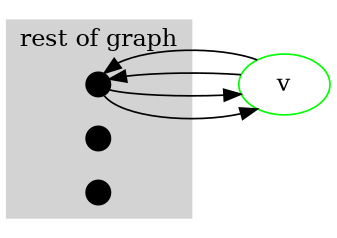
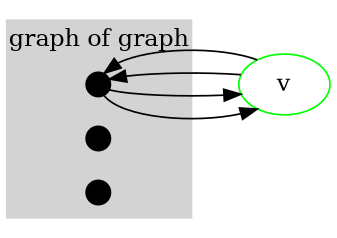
(99, 40) -> (99, 40)
